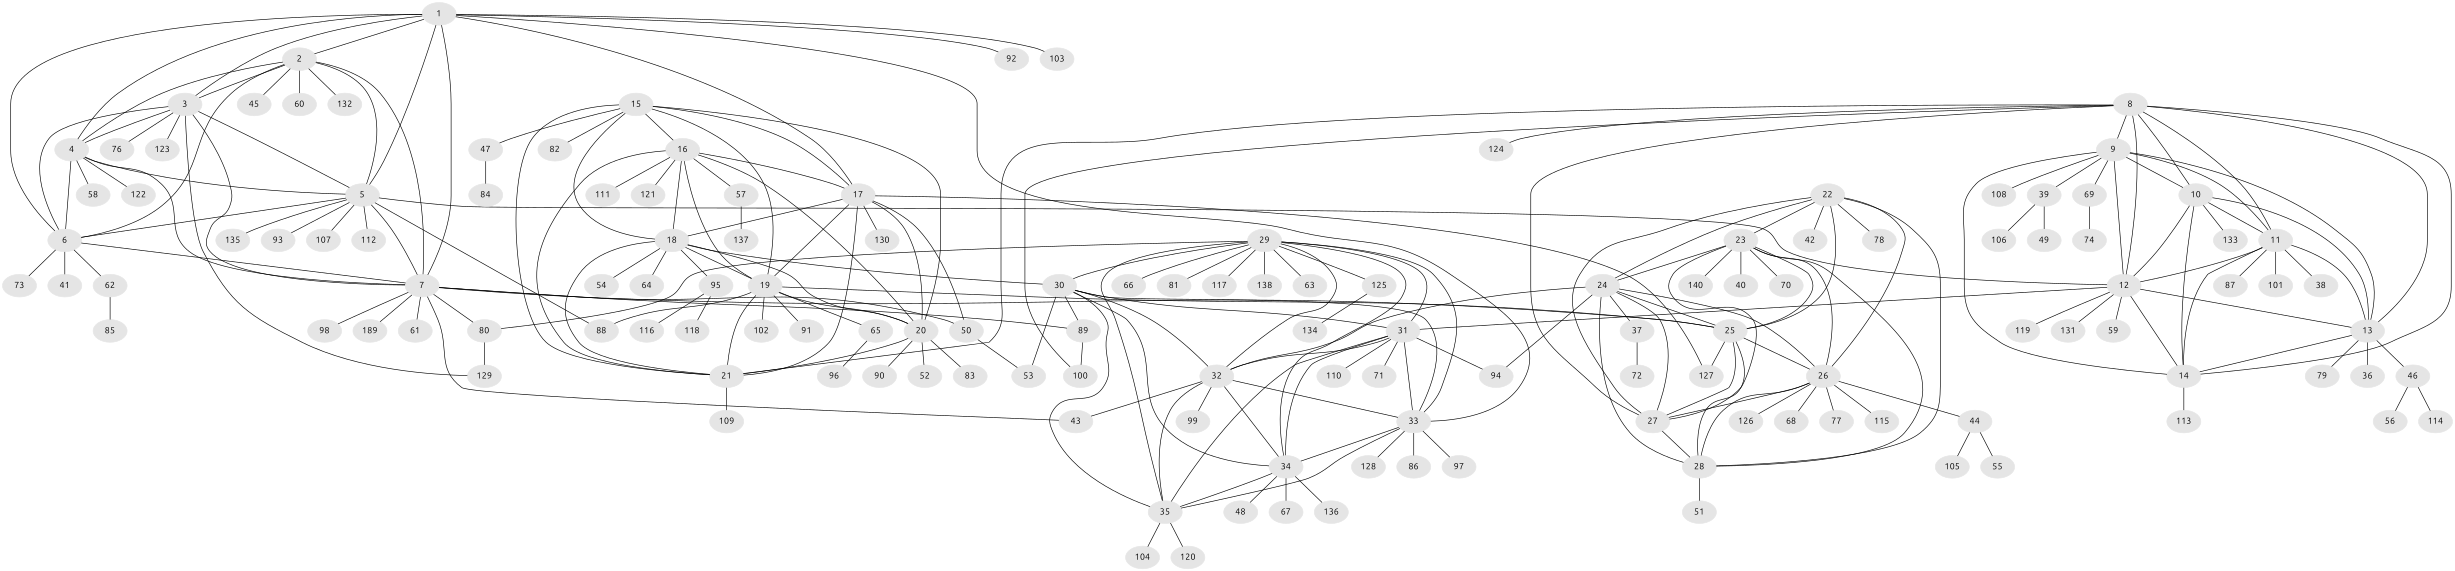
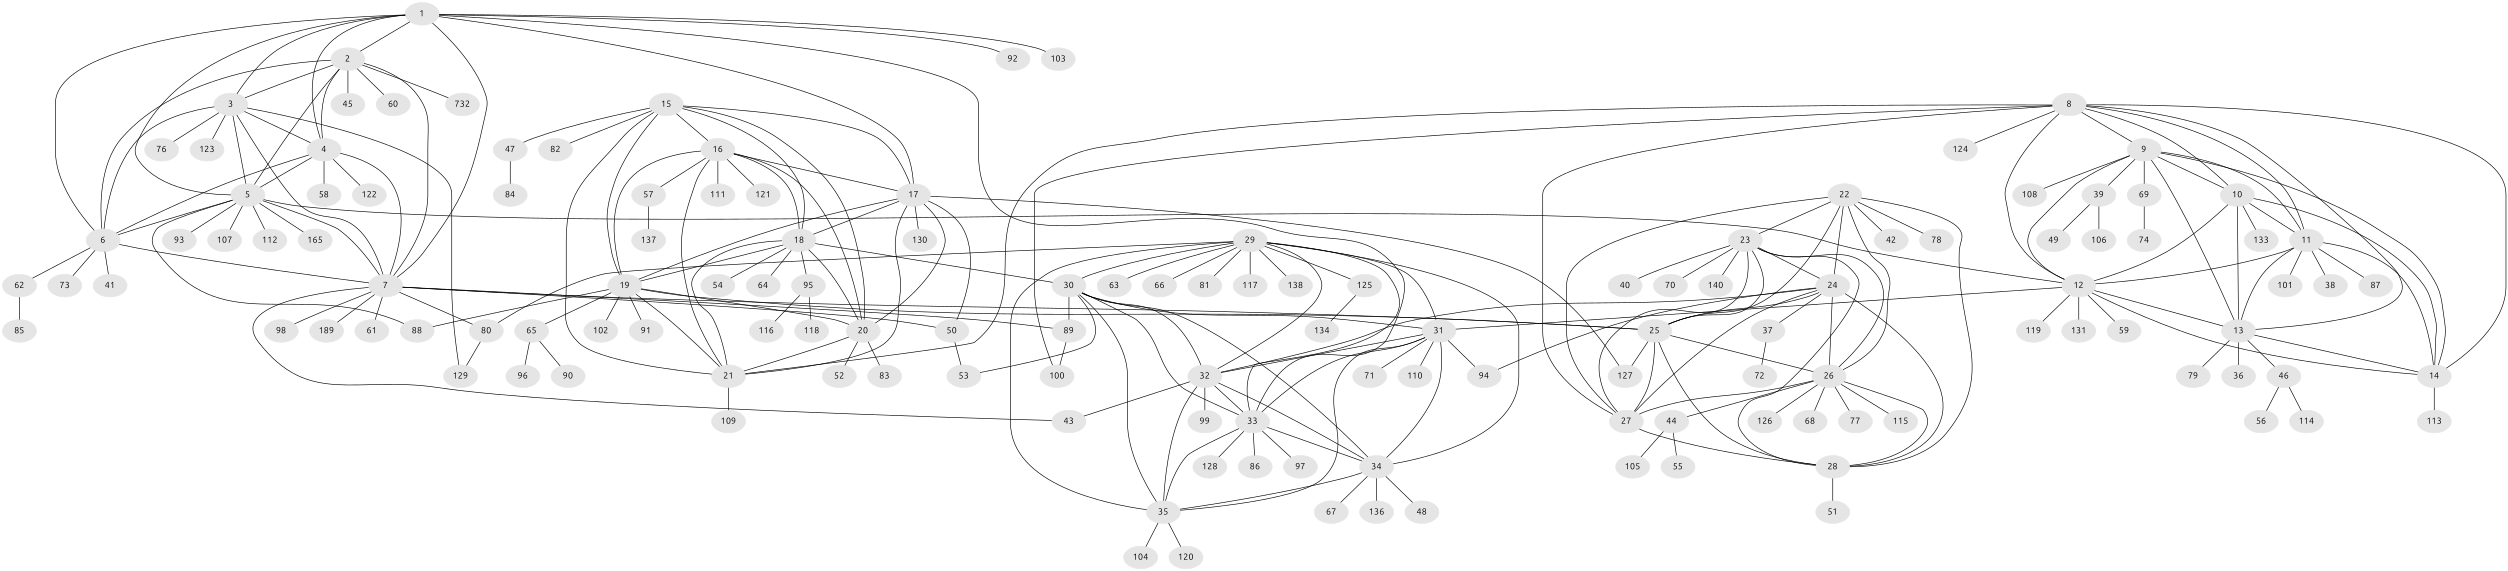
(345, 104) -> (462, 104)
(233, 240) -> (315, 240)
(905, 349) -> (550, 354)
